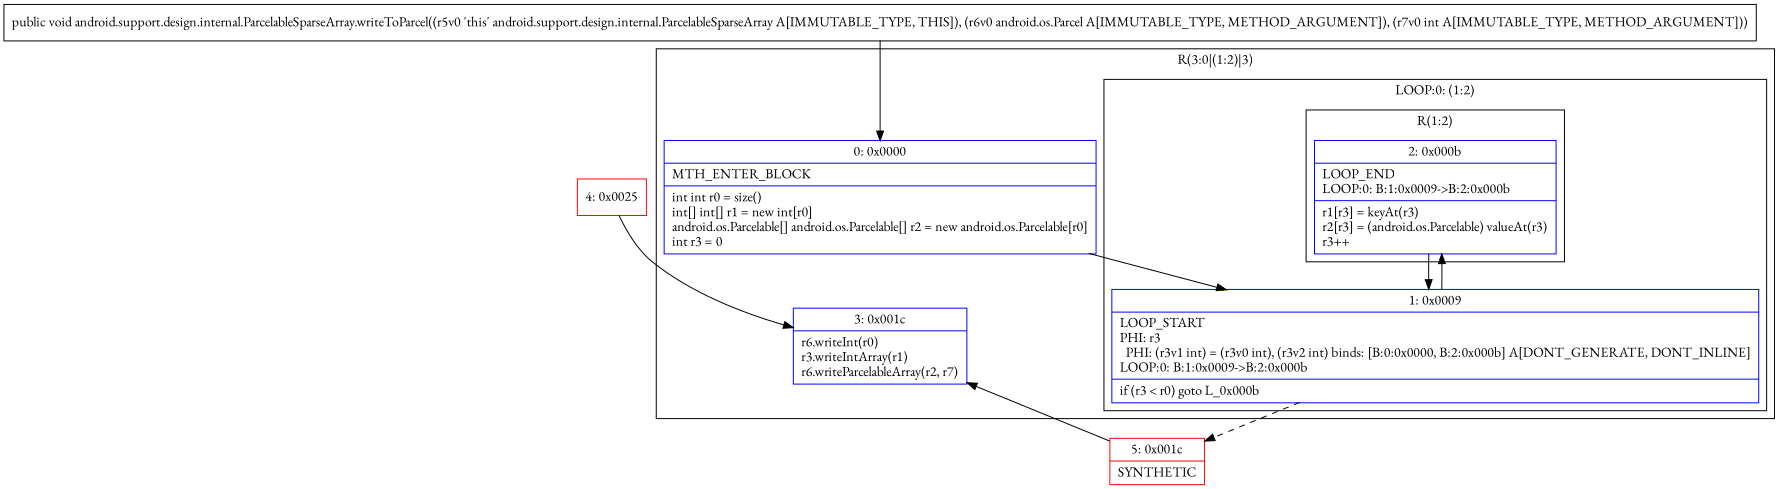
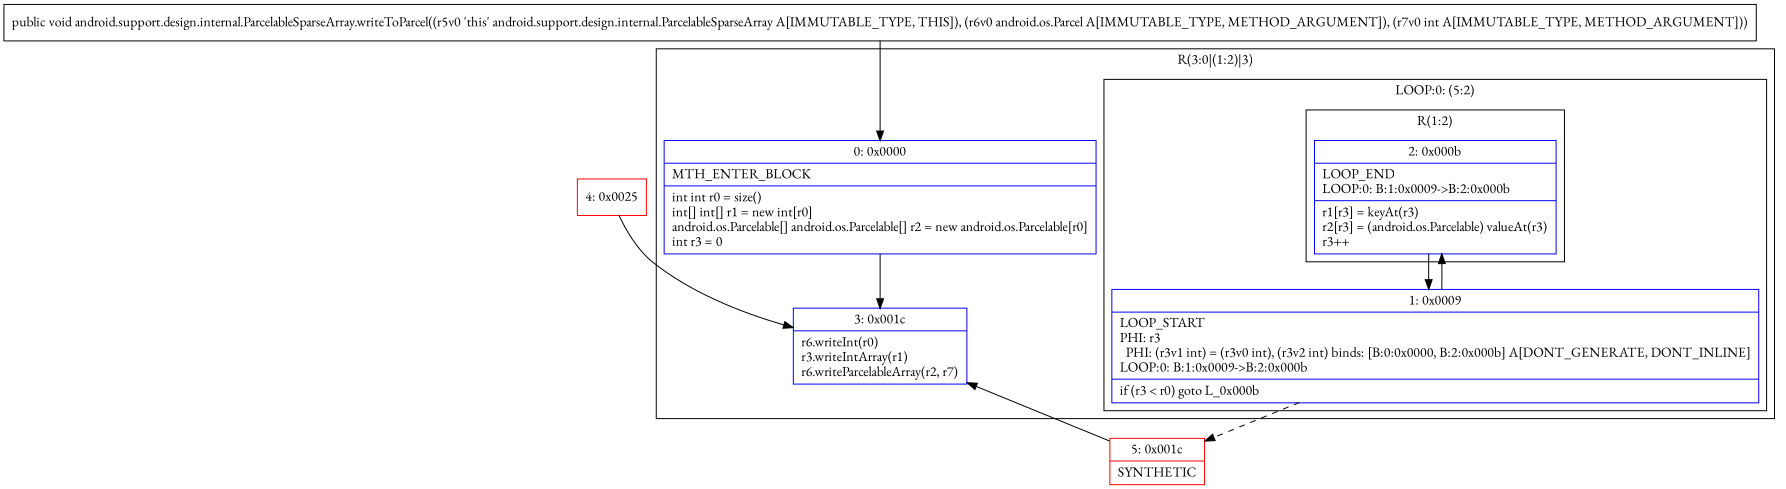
(1435, 91) -> (1435, 91)
(1153, 270) -> (880, 276)
